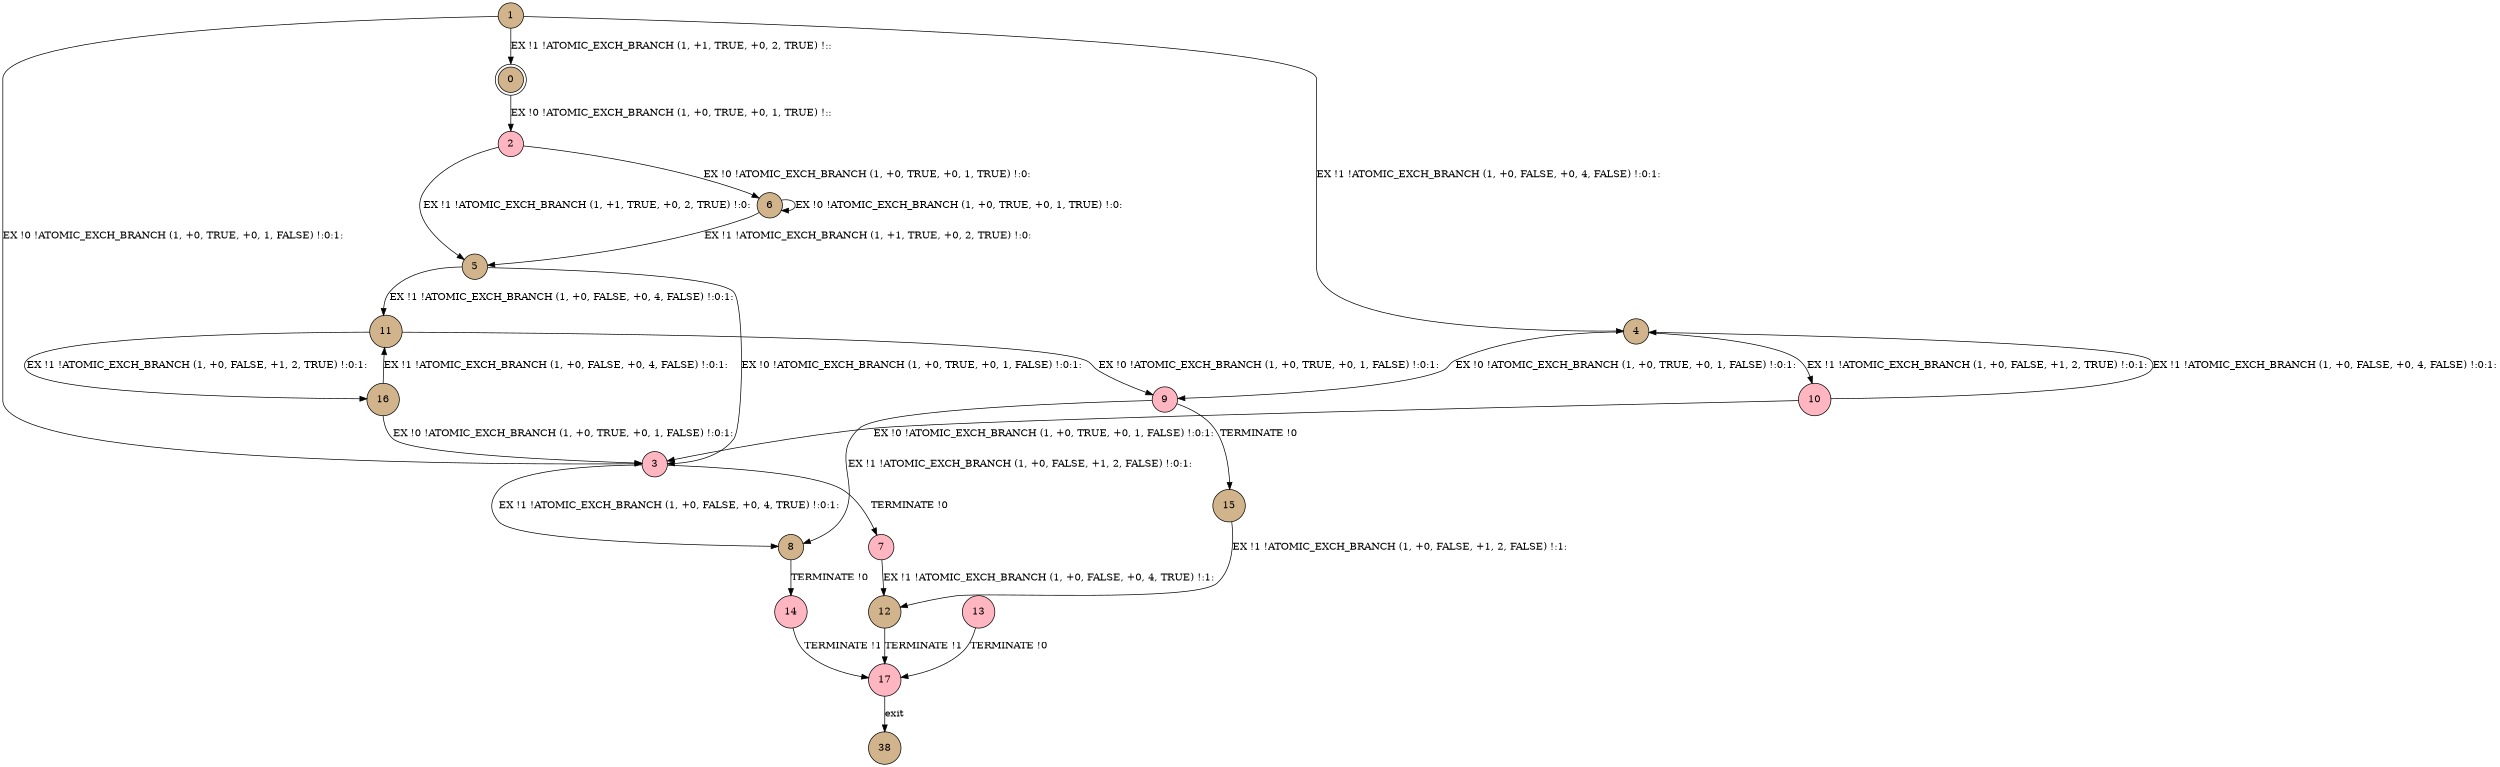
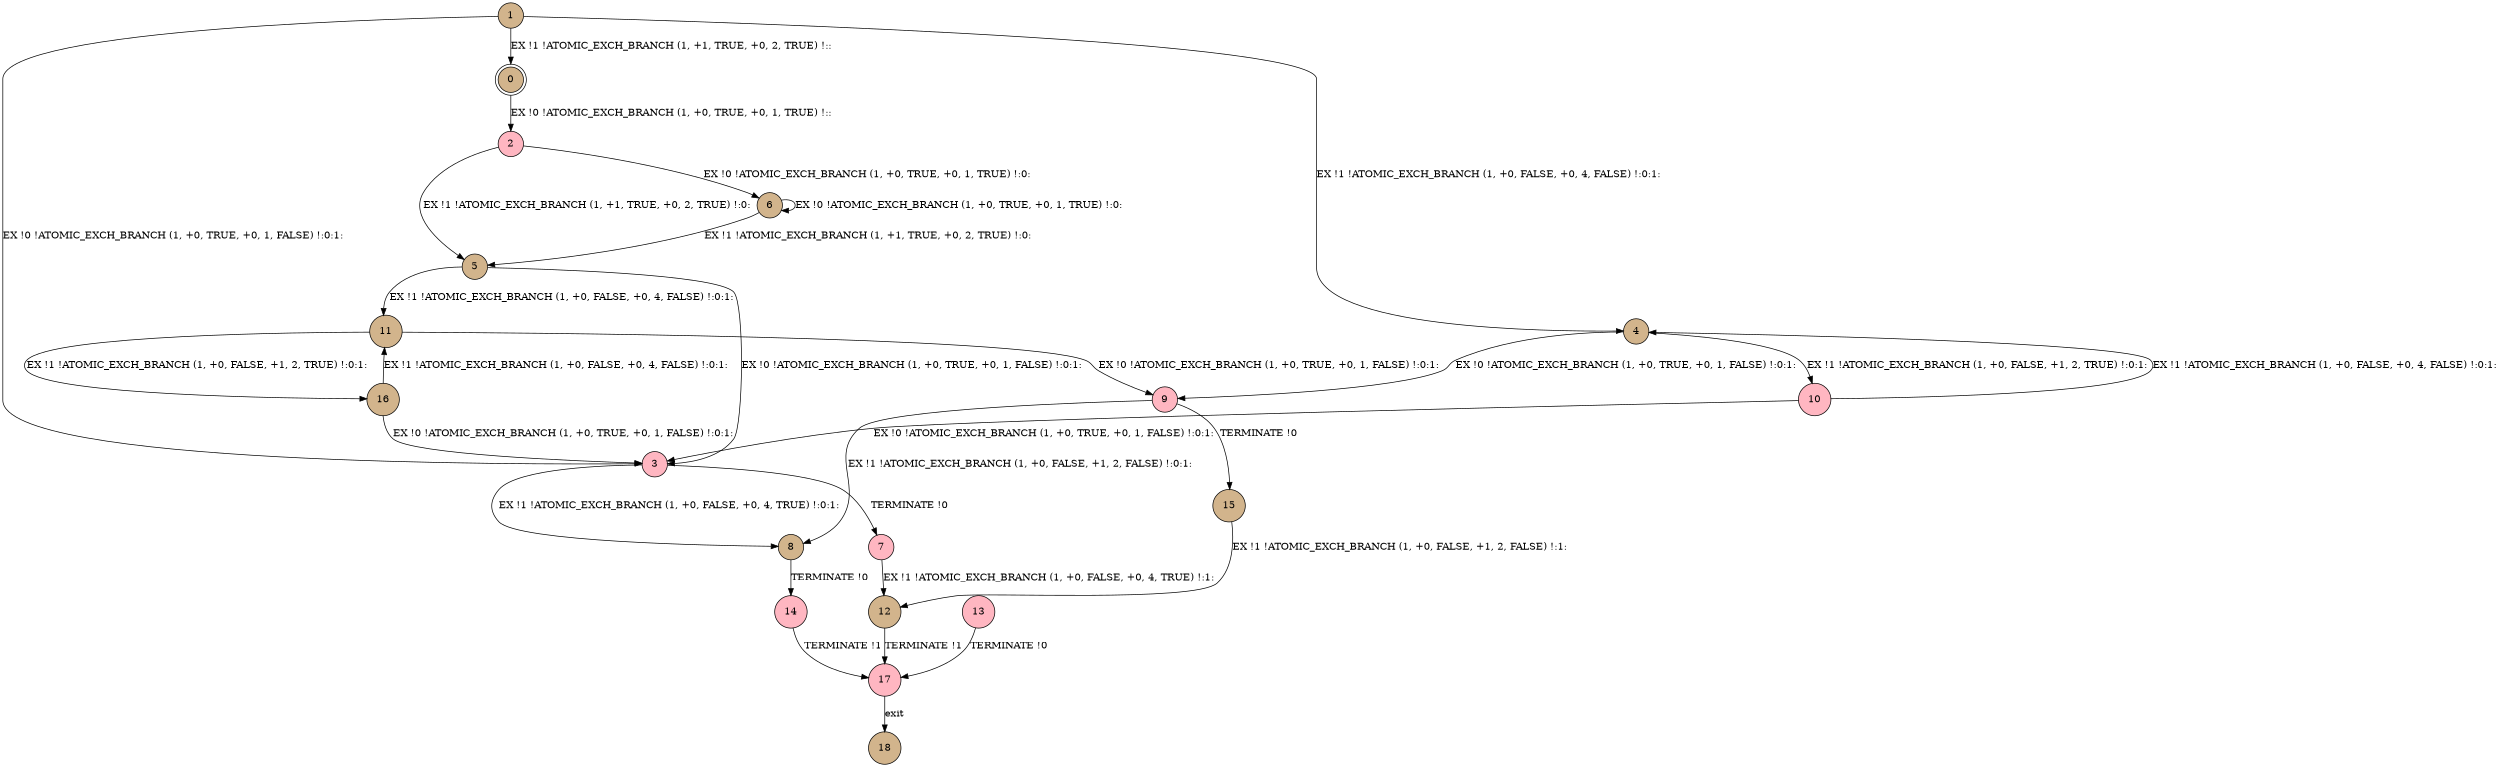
(885, 748) -> (885, 748)
